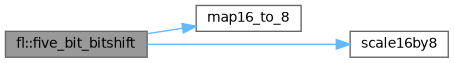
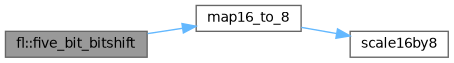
(242, 44) -> (319, 30)
